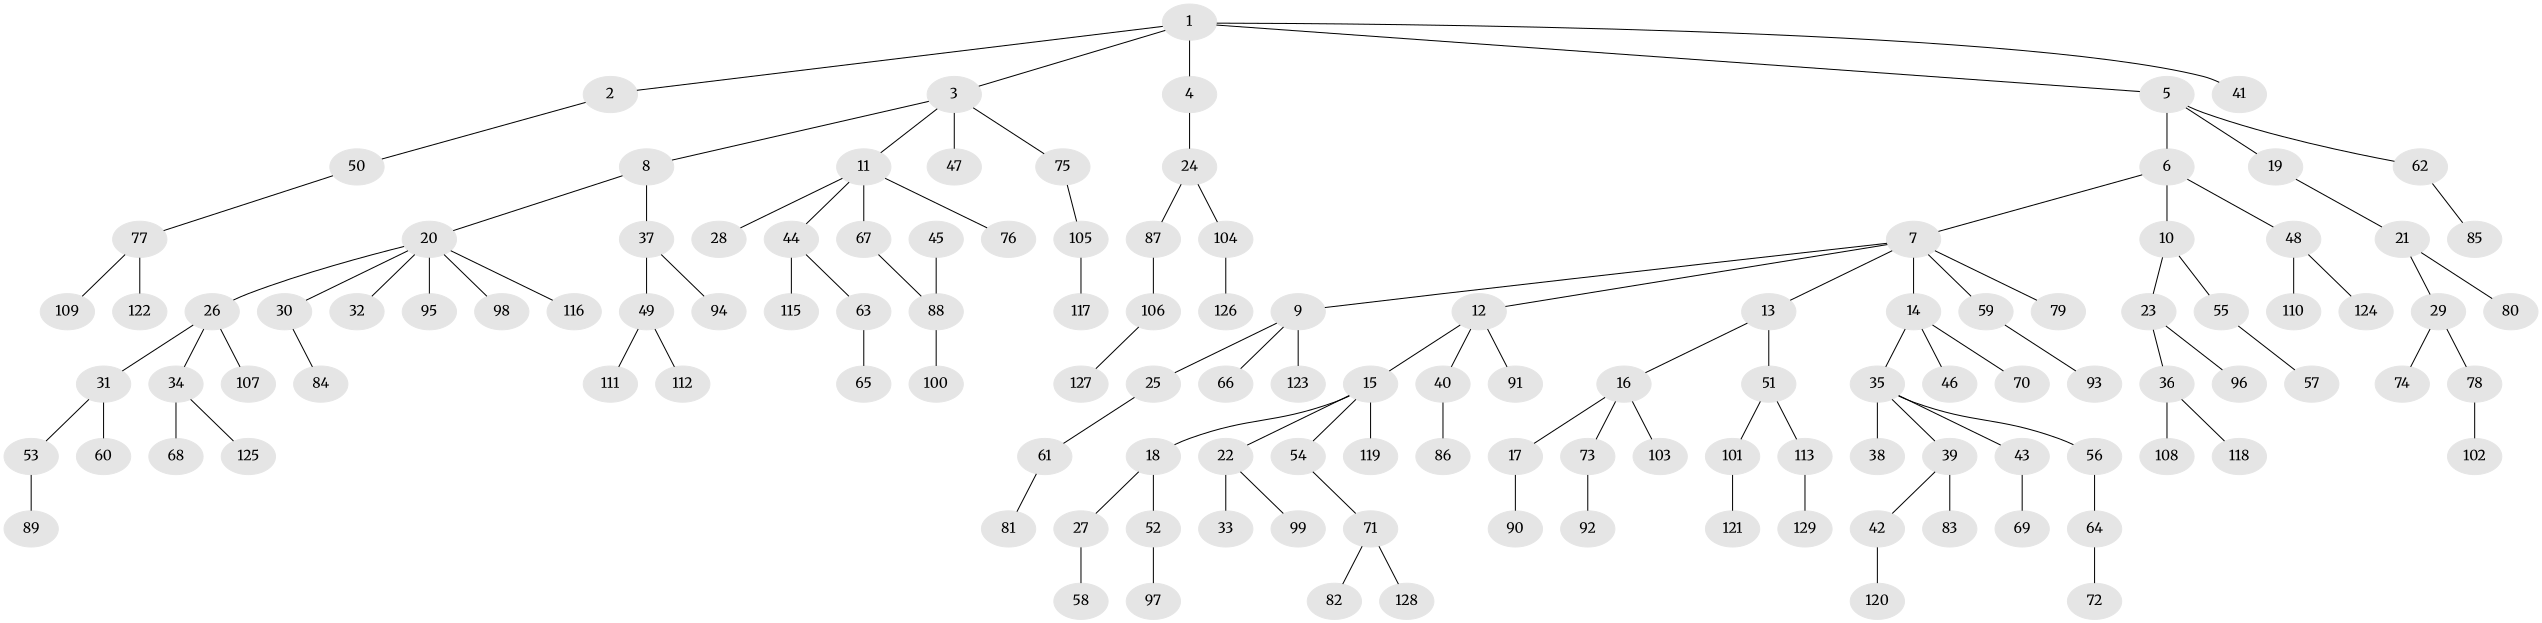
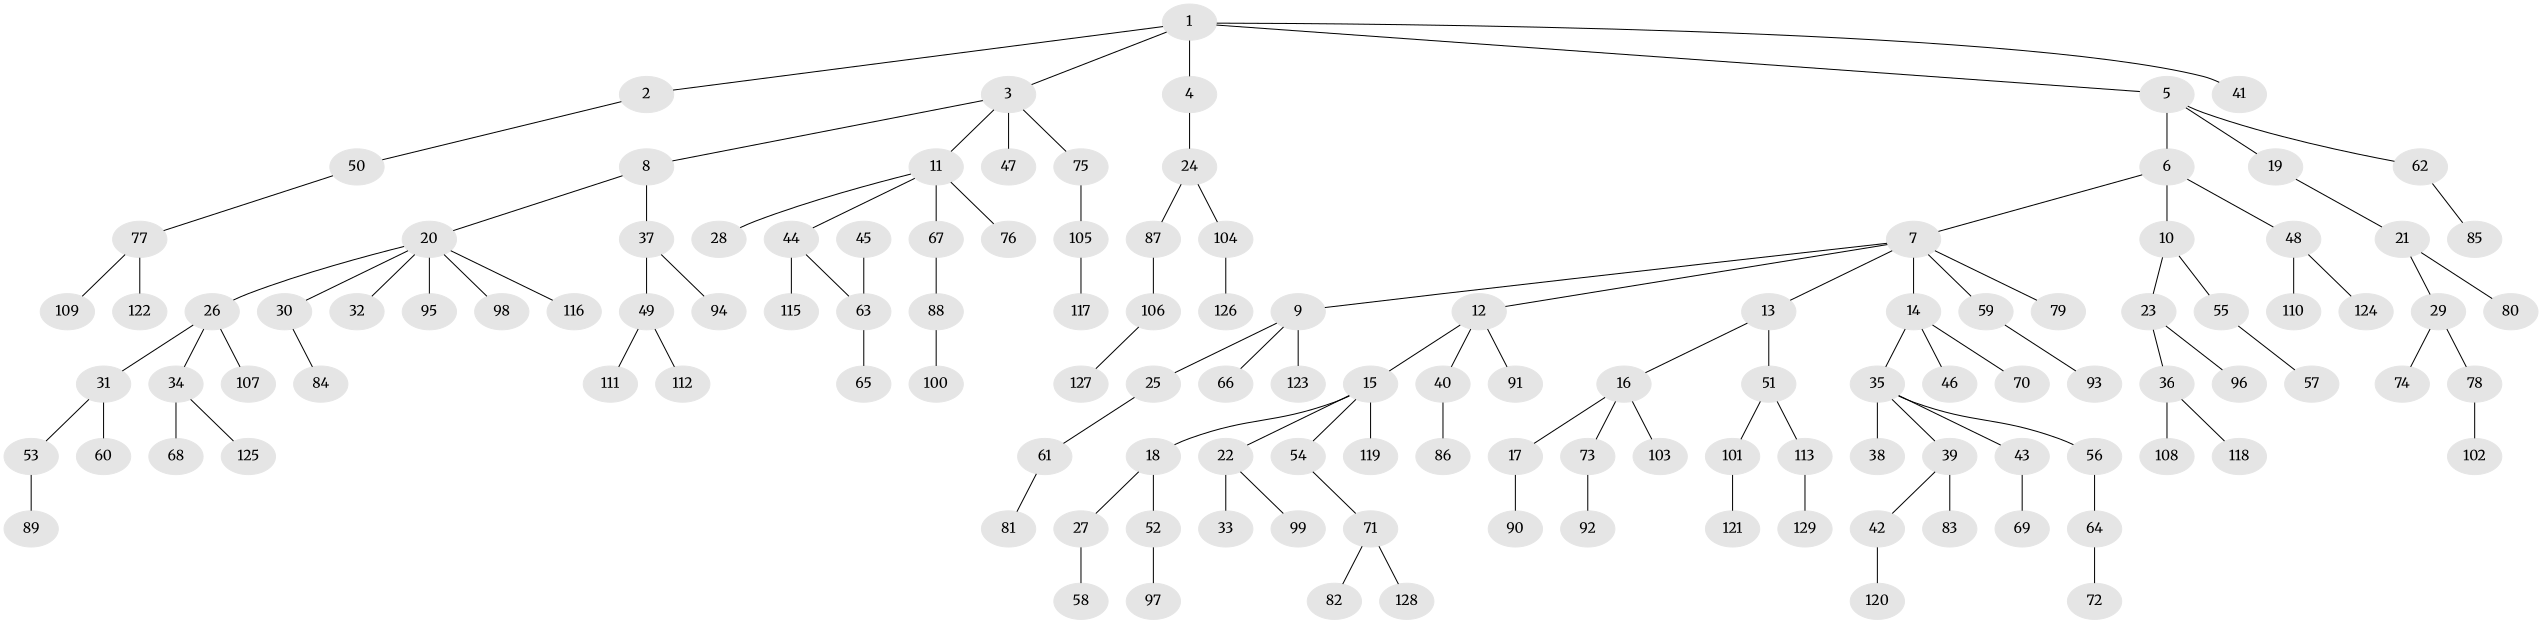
(936, 276) -> (864, 276)
